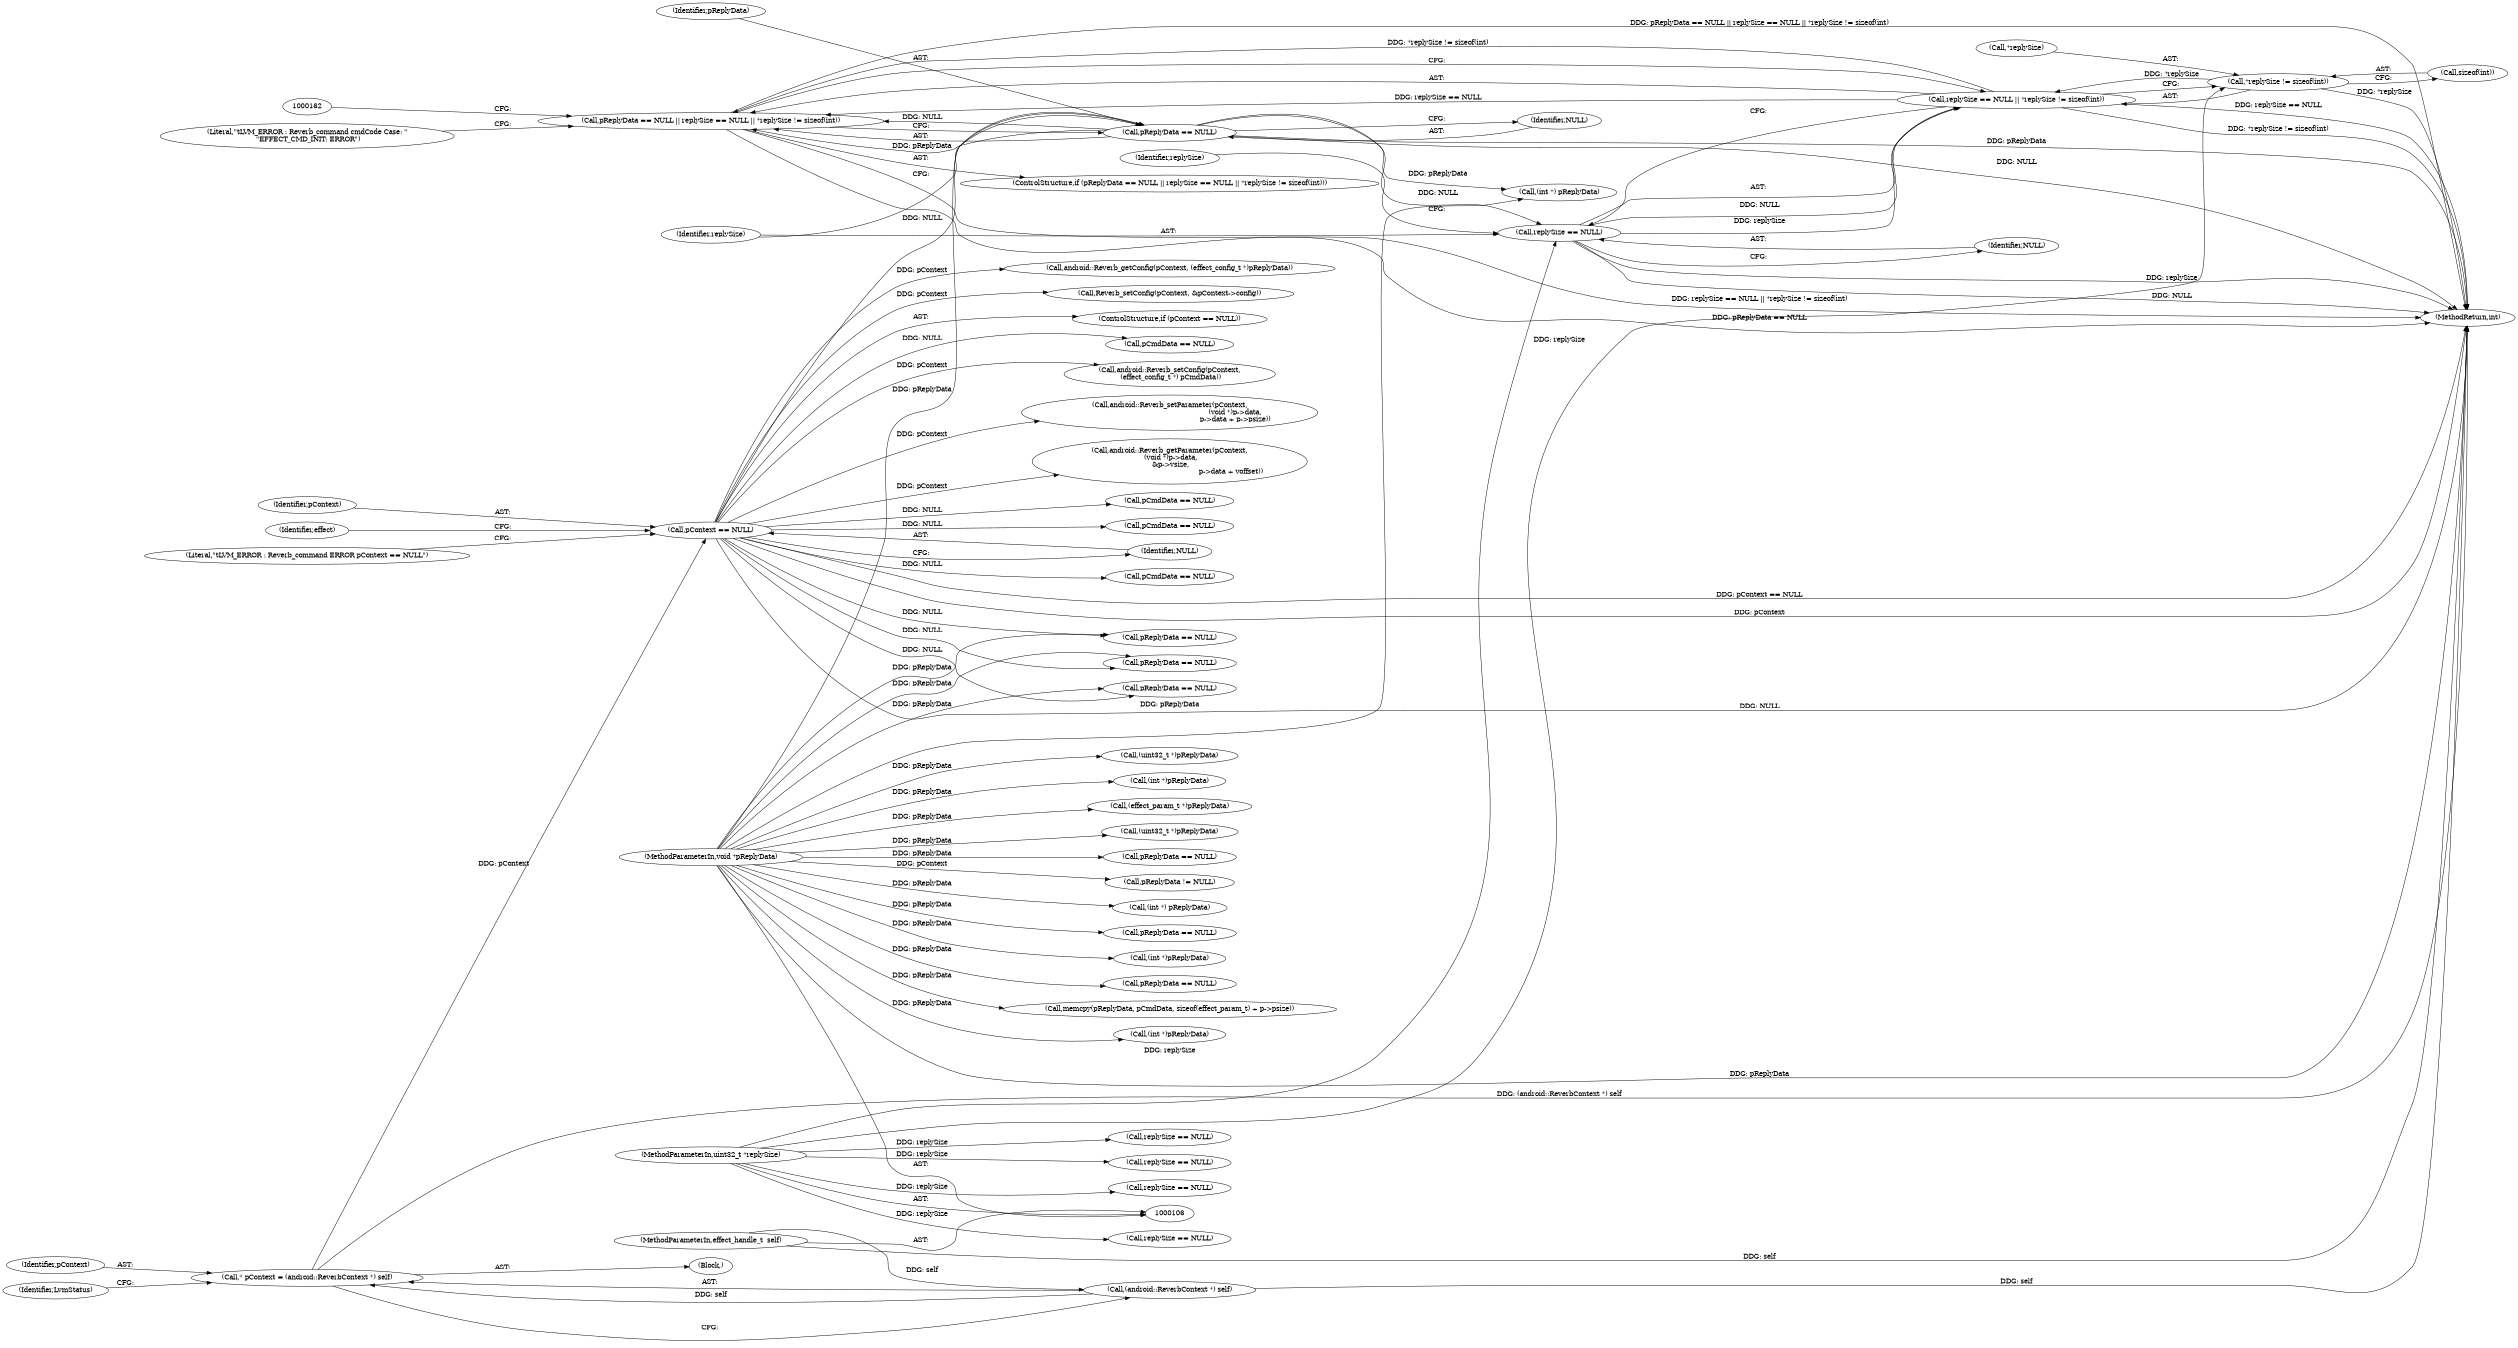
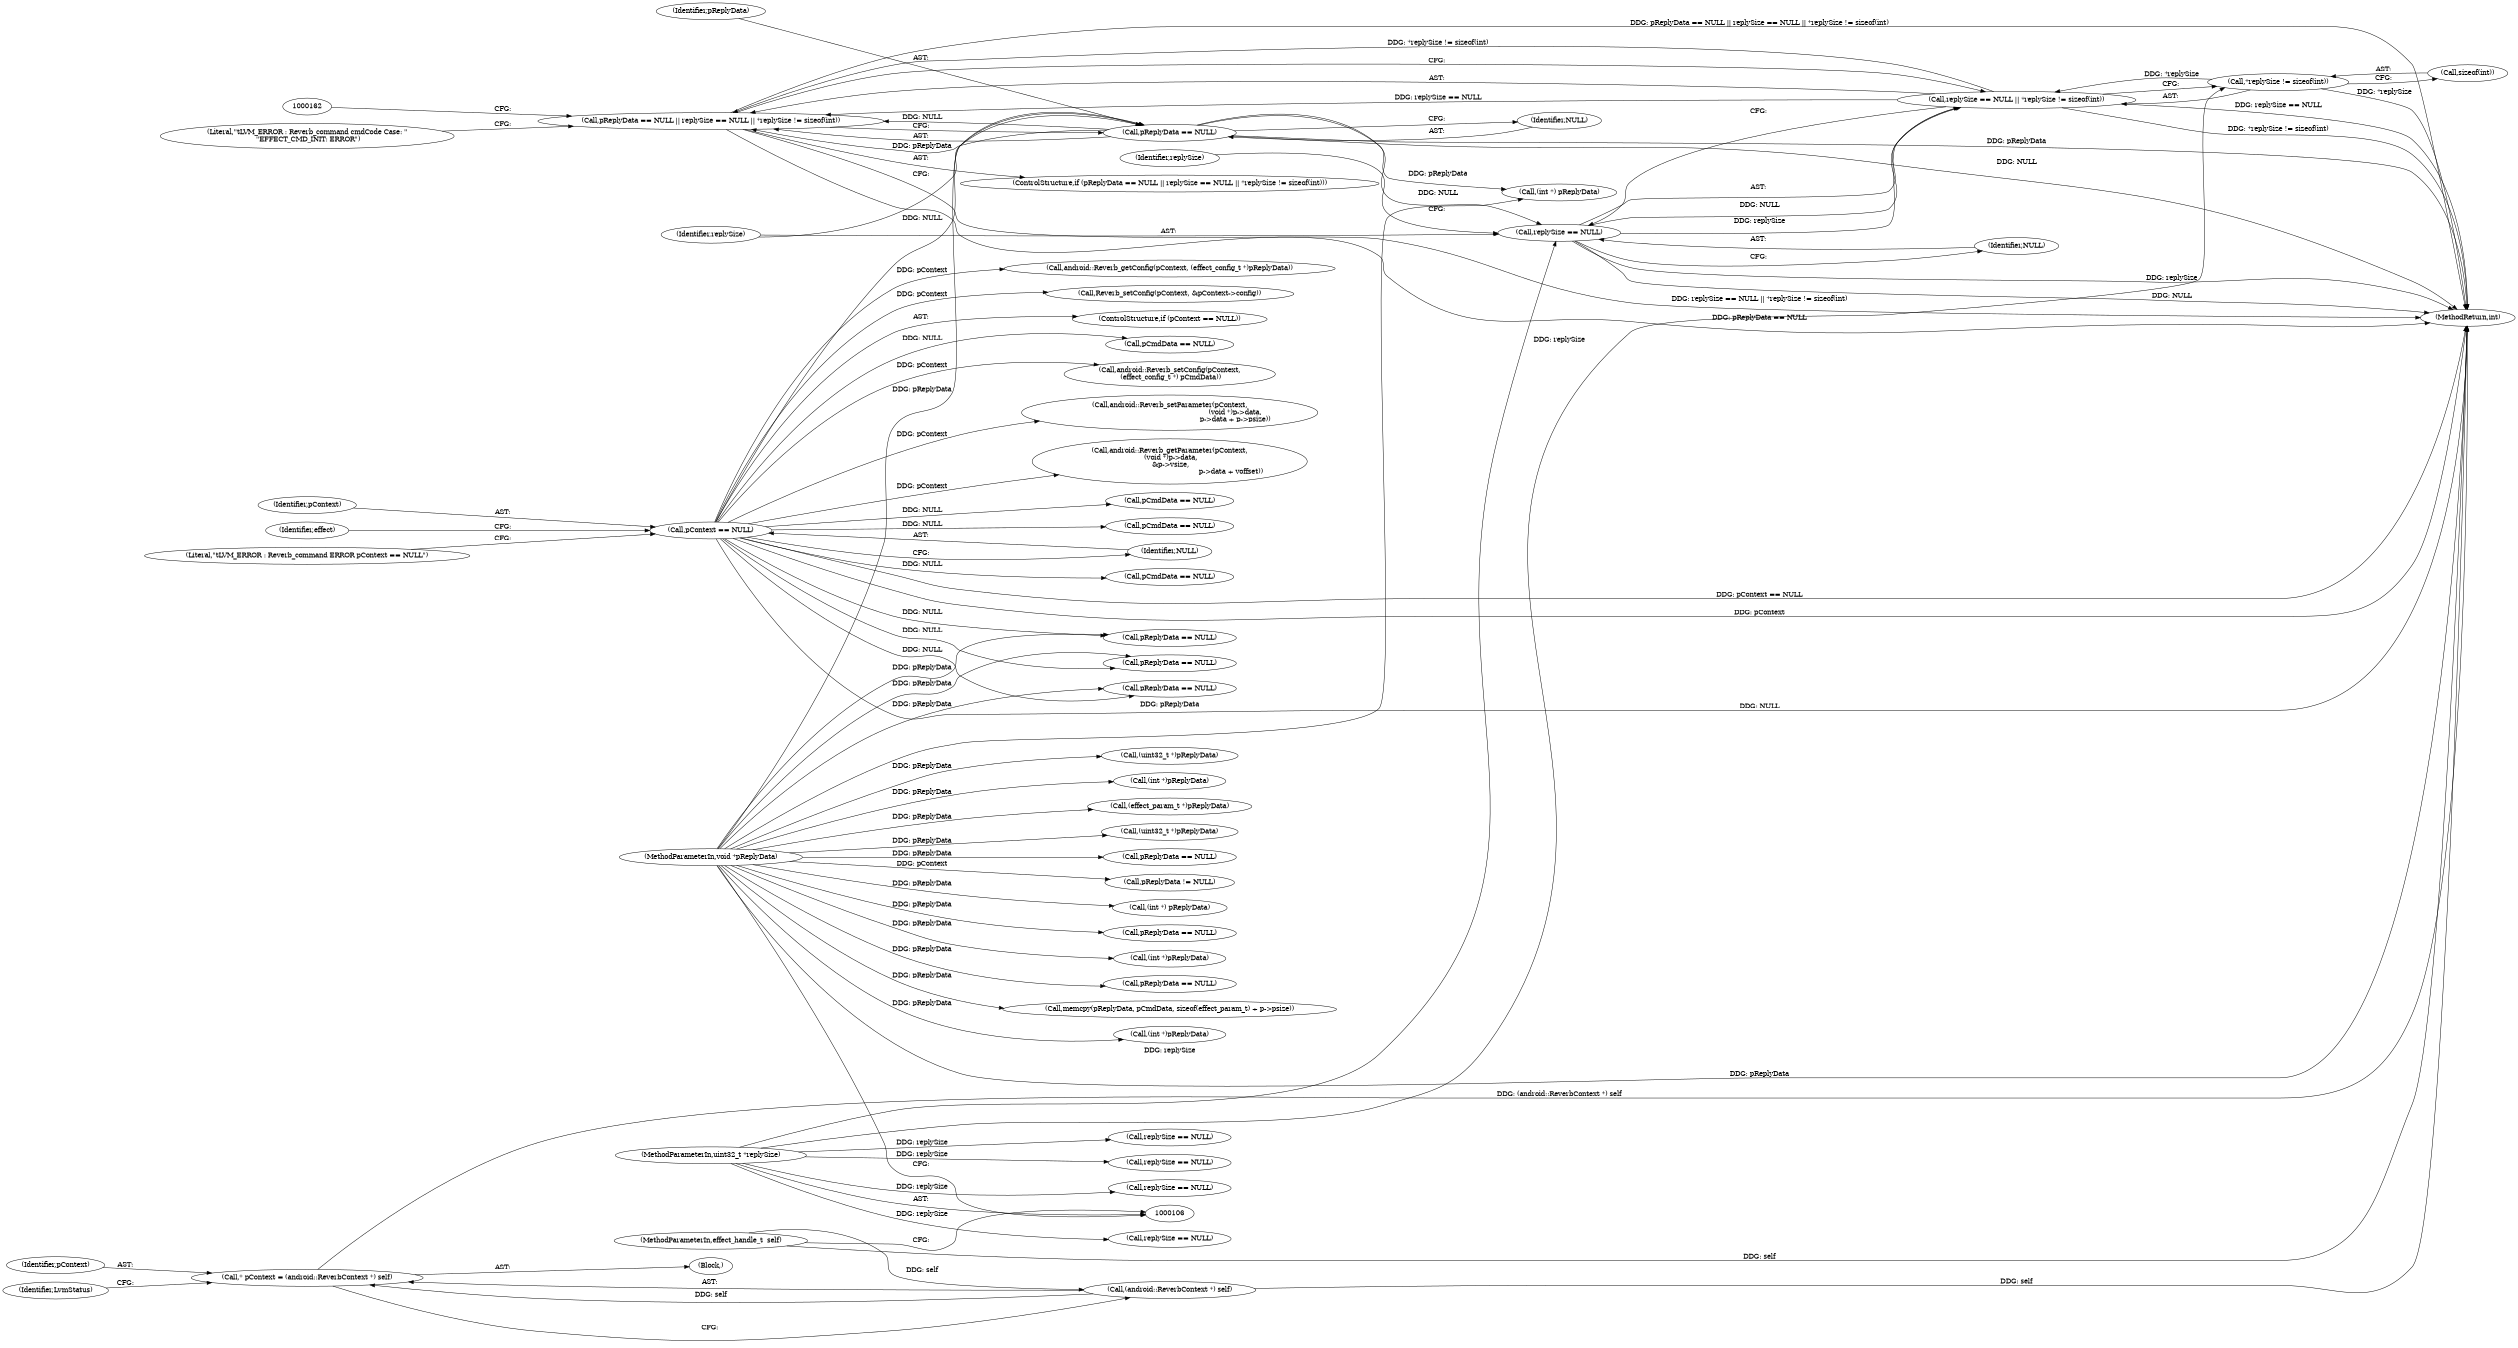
(2017, 48) -> none
(505, 905) -> none
(922, 1164) -> (922, 1164)
(922, 1241) -> (922, 1241)
